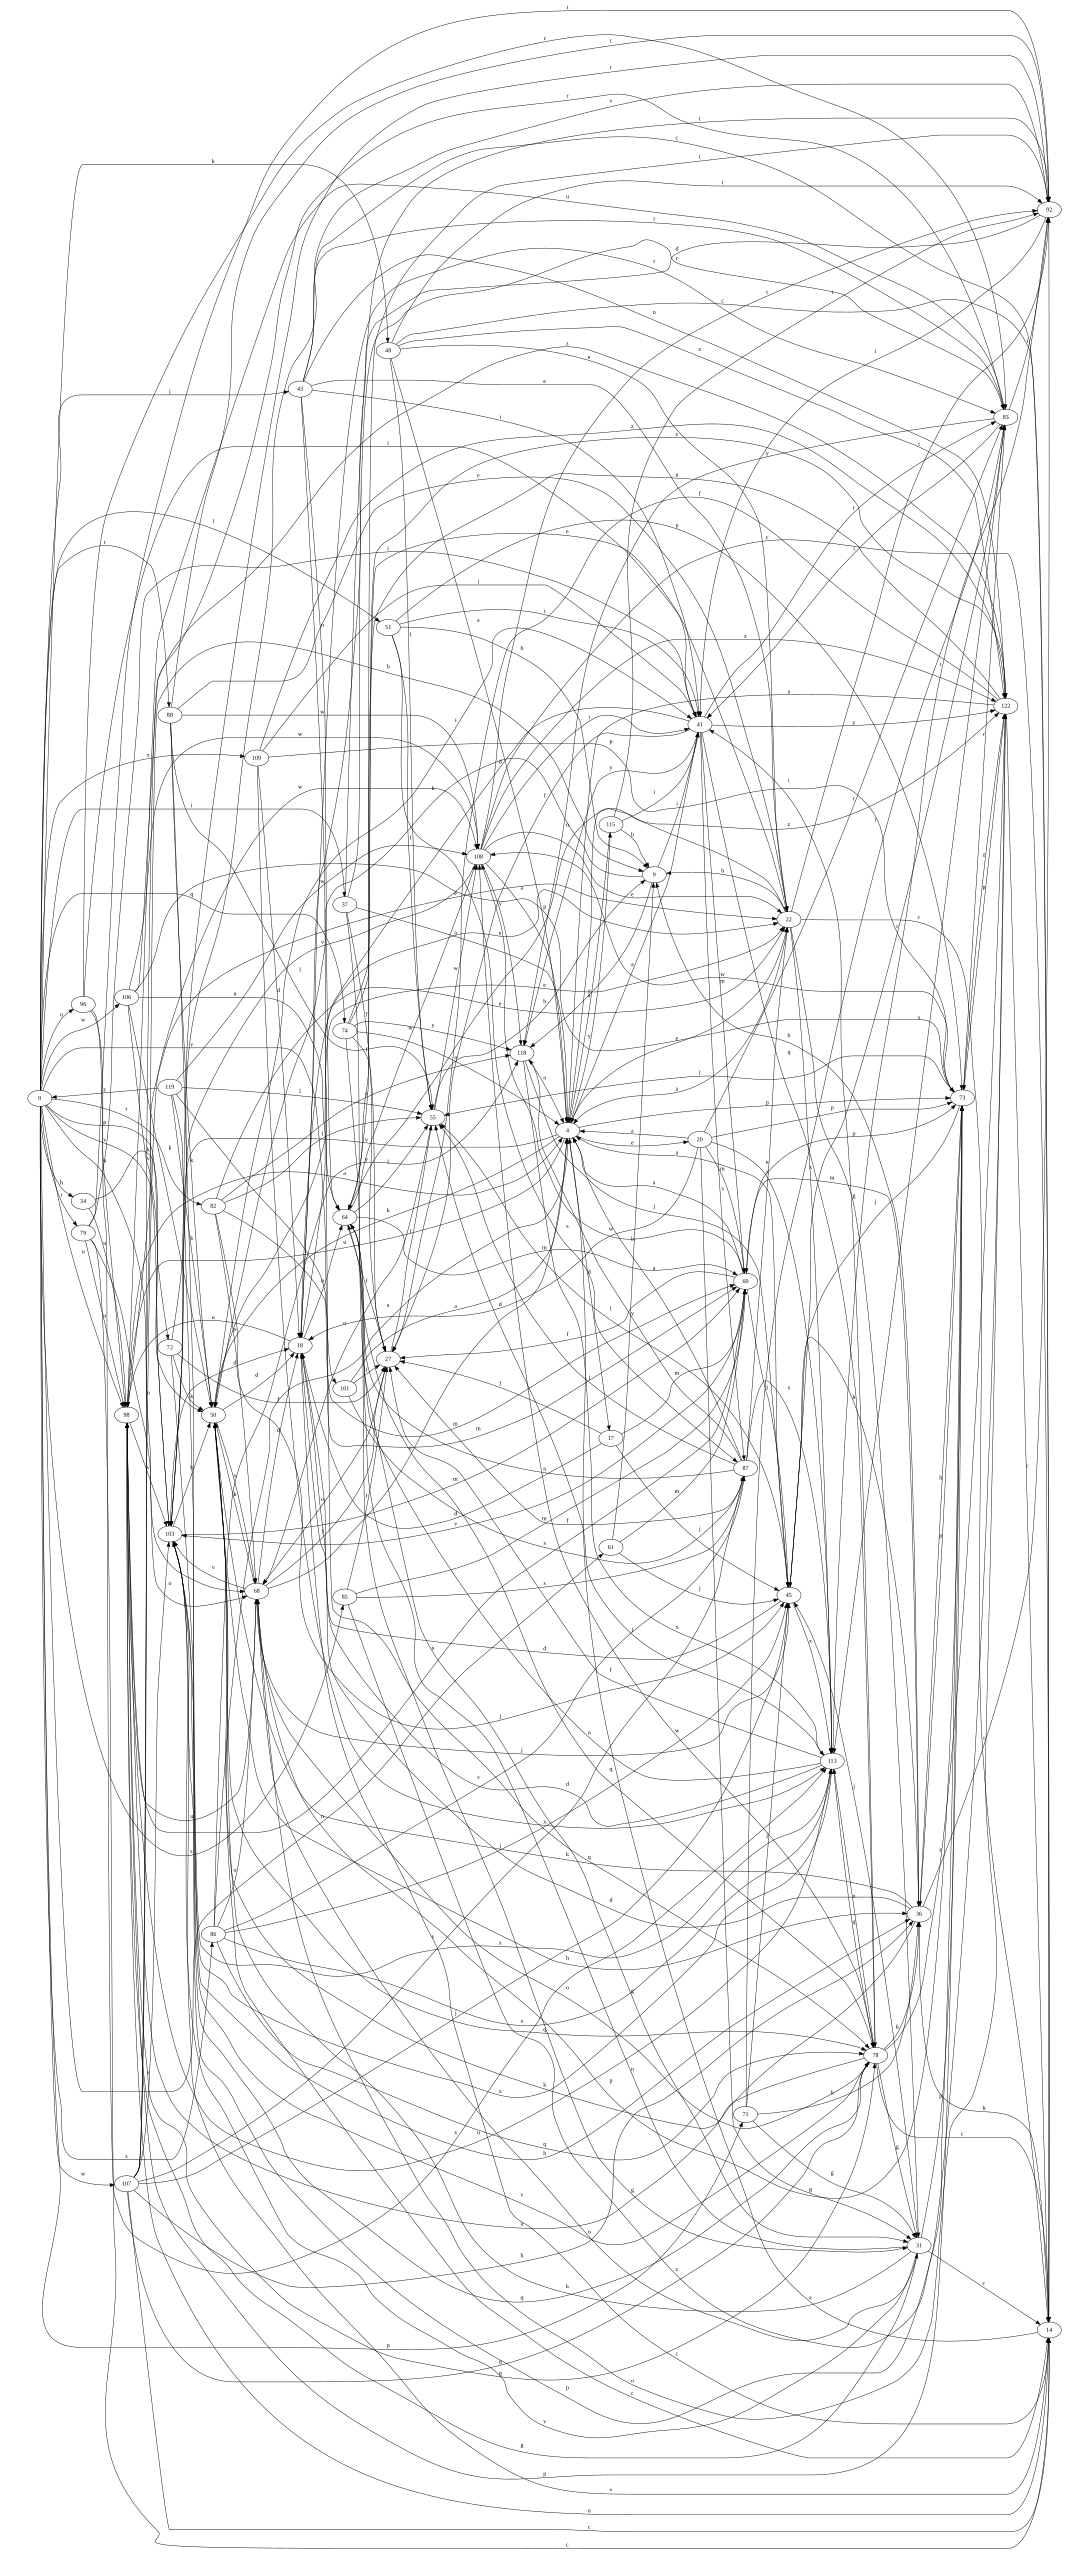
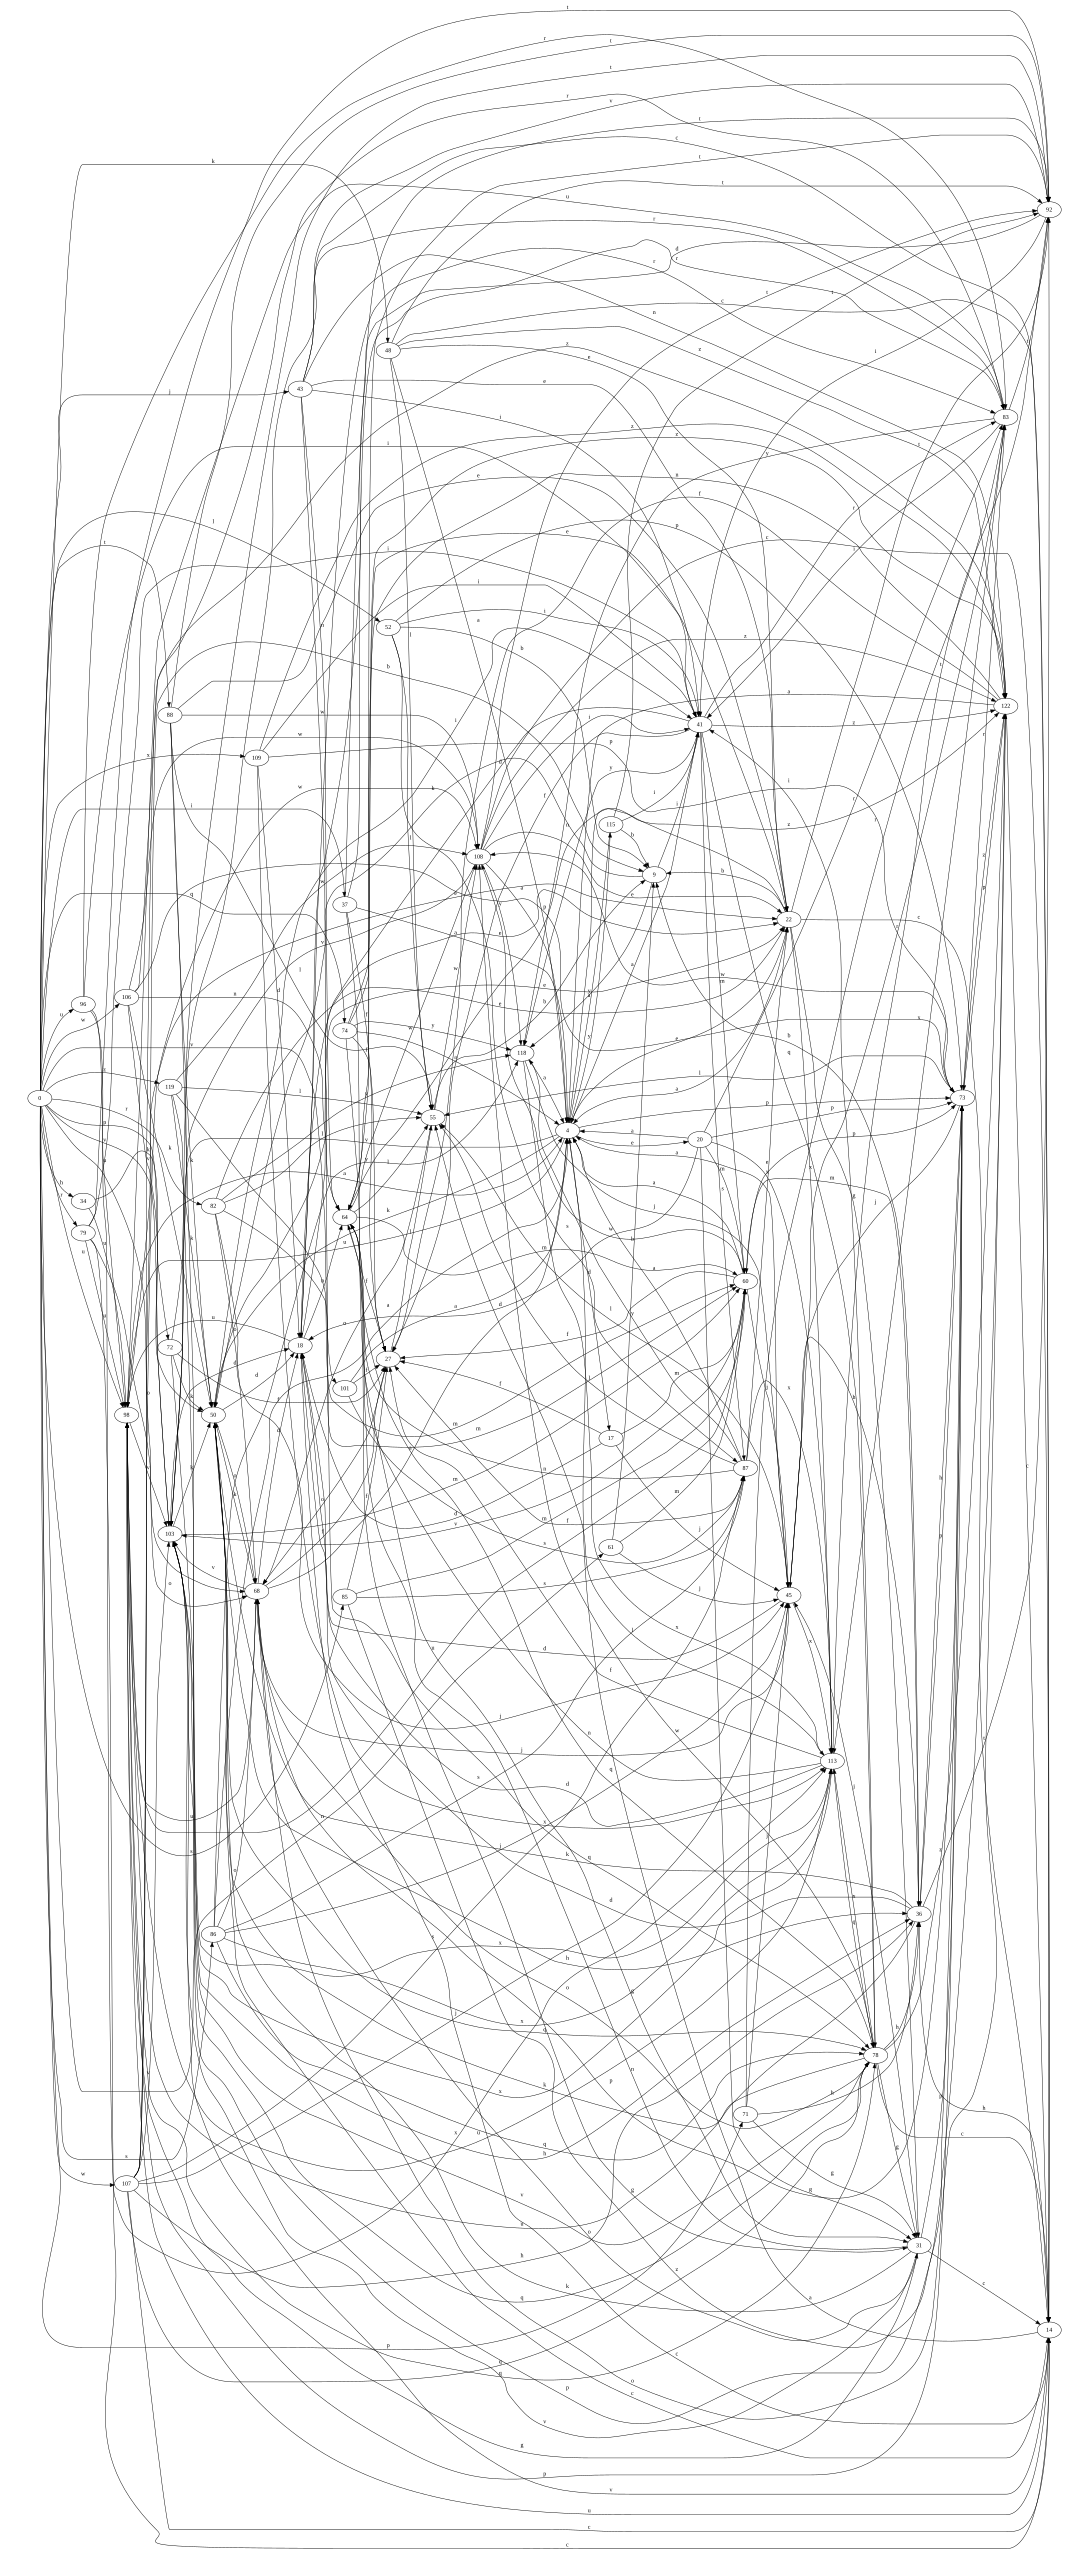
(388, 627) -> (388, 627)
(107, 1093) -> (96, 1072)
